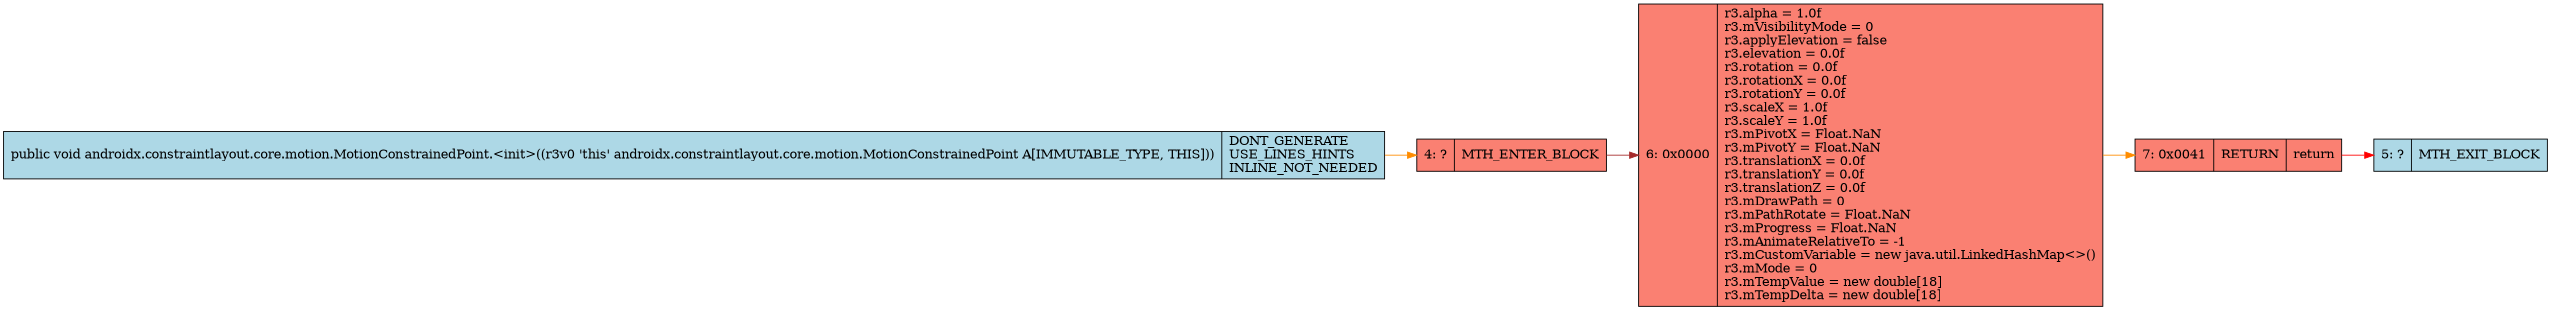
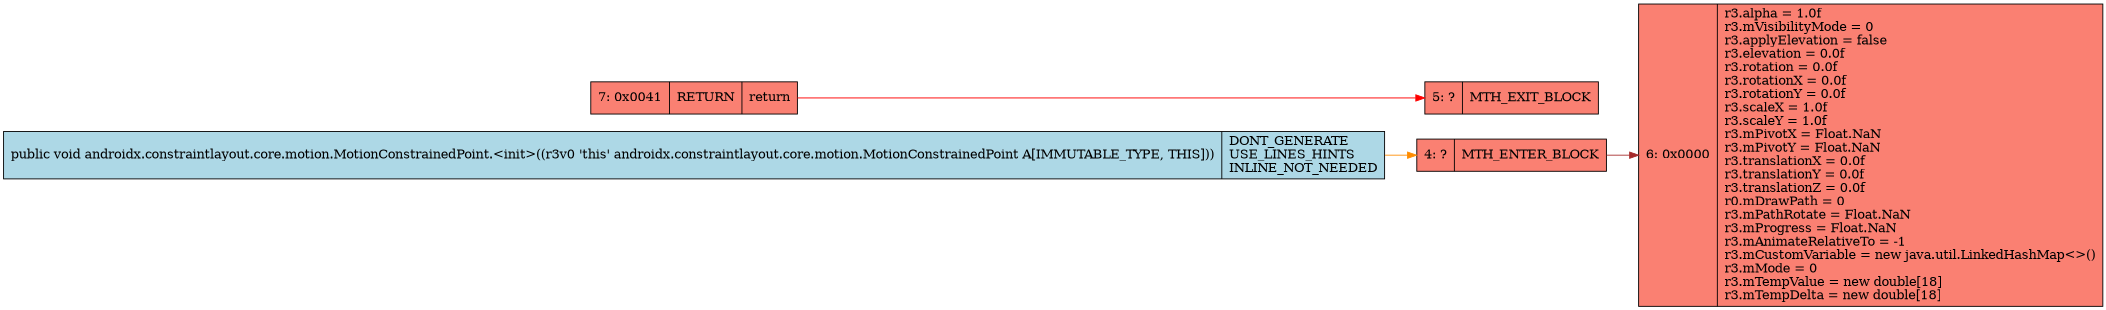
(2114, 155) -> none
(2461, 155) -> (1512, 98)
(1785, 202) -> (1785, 202)
